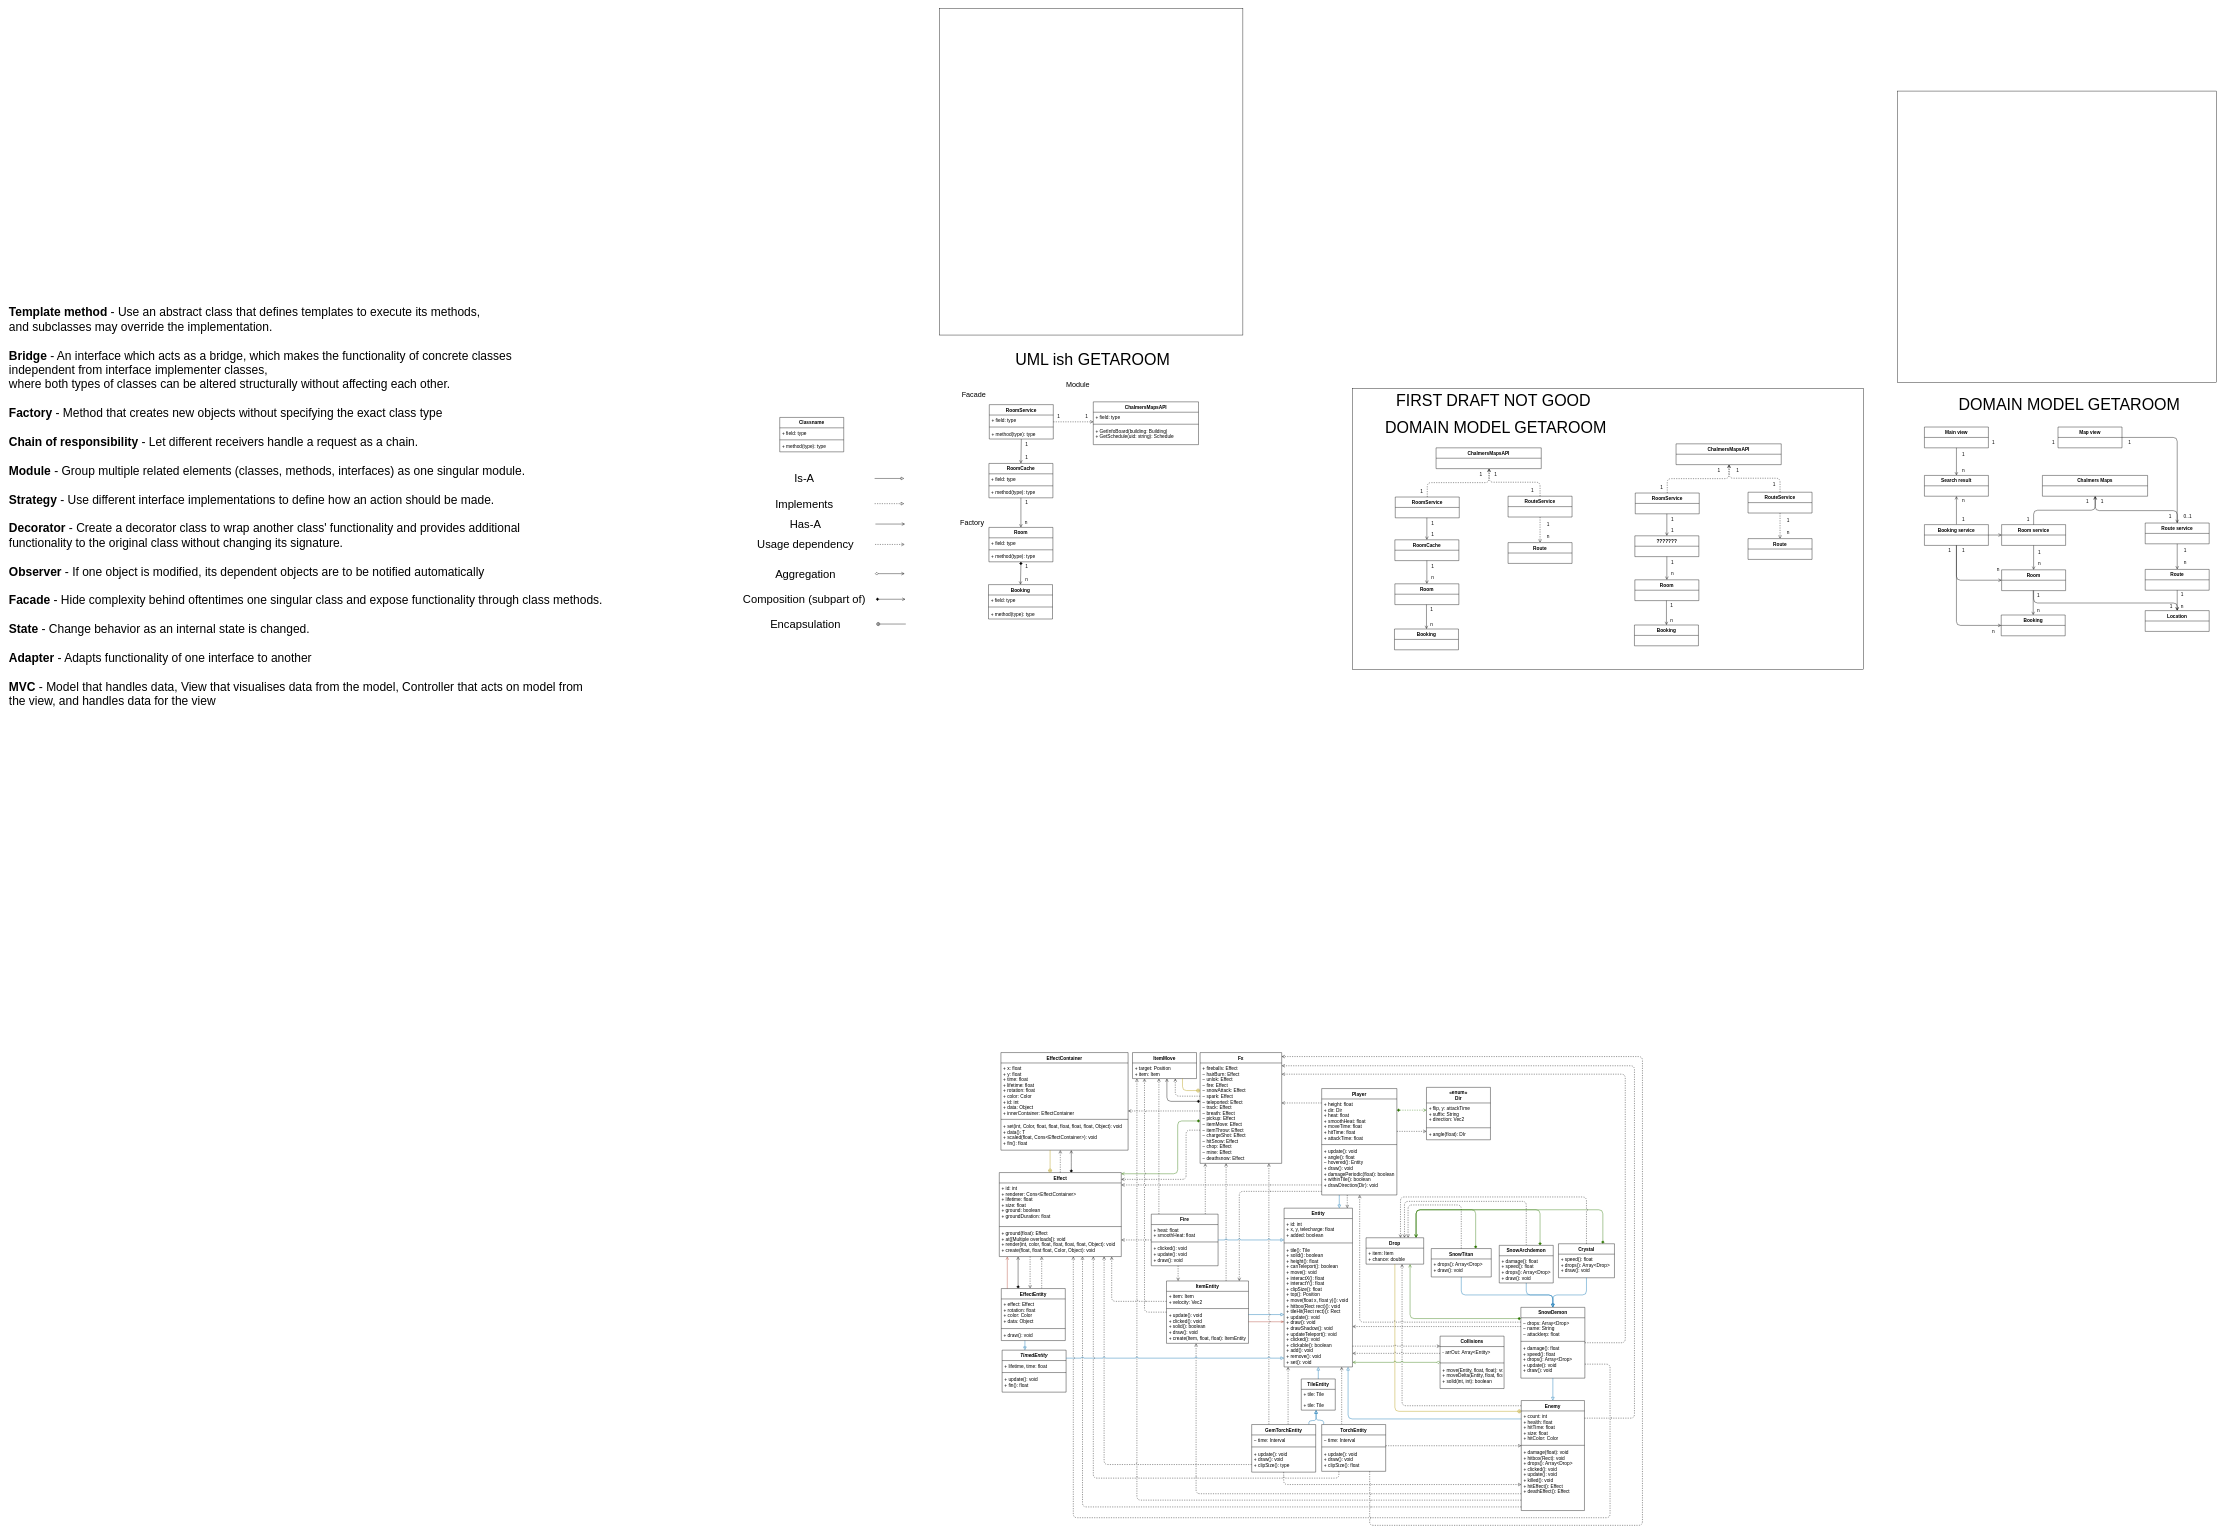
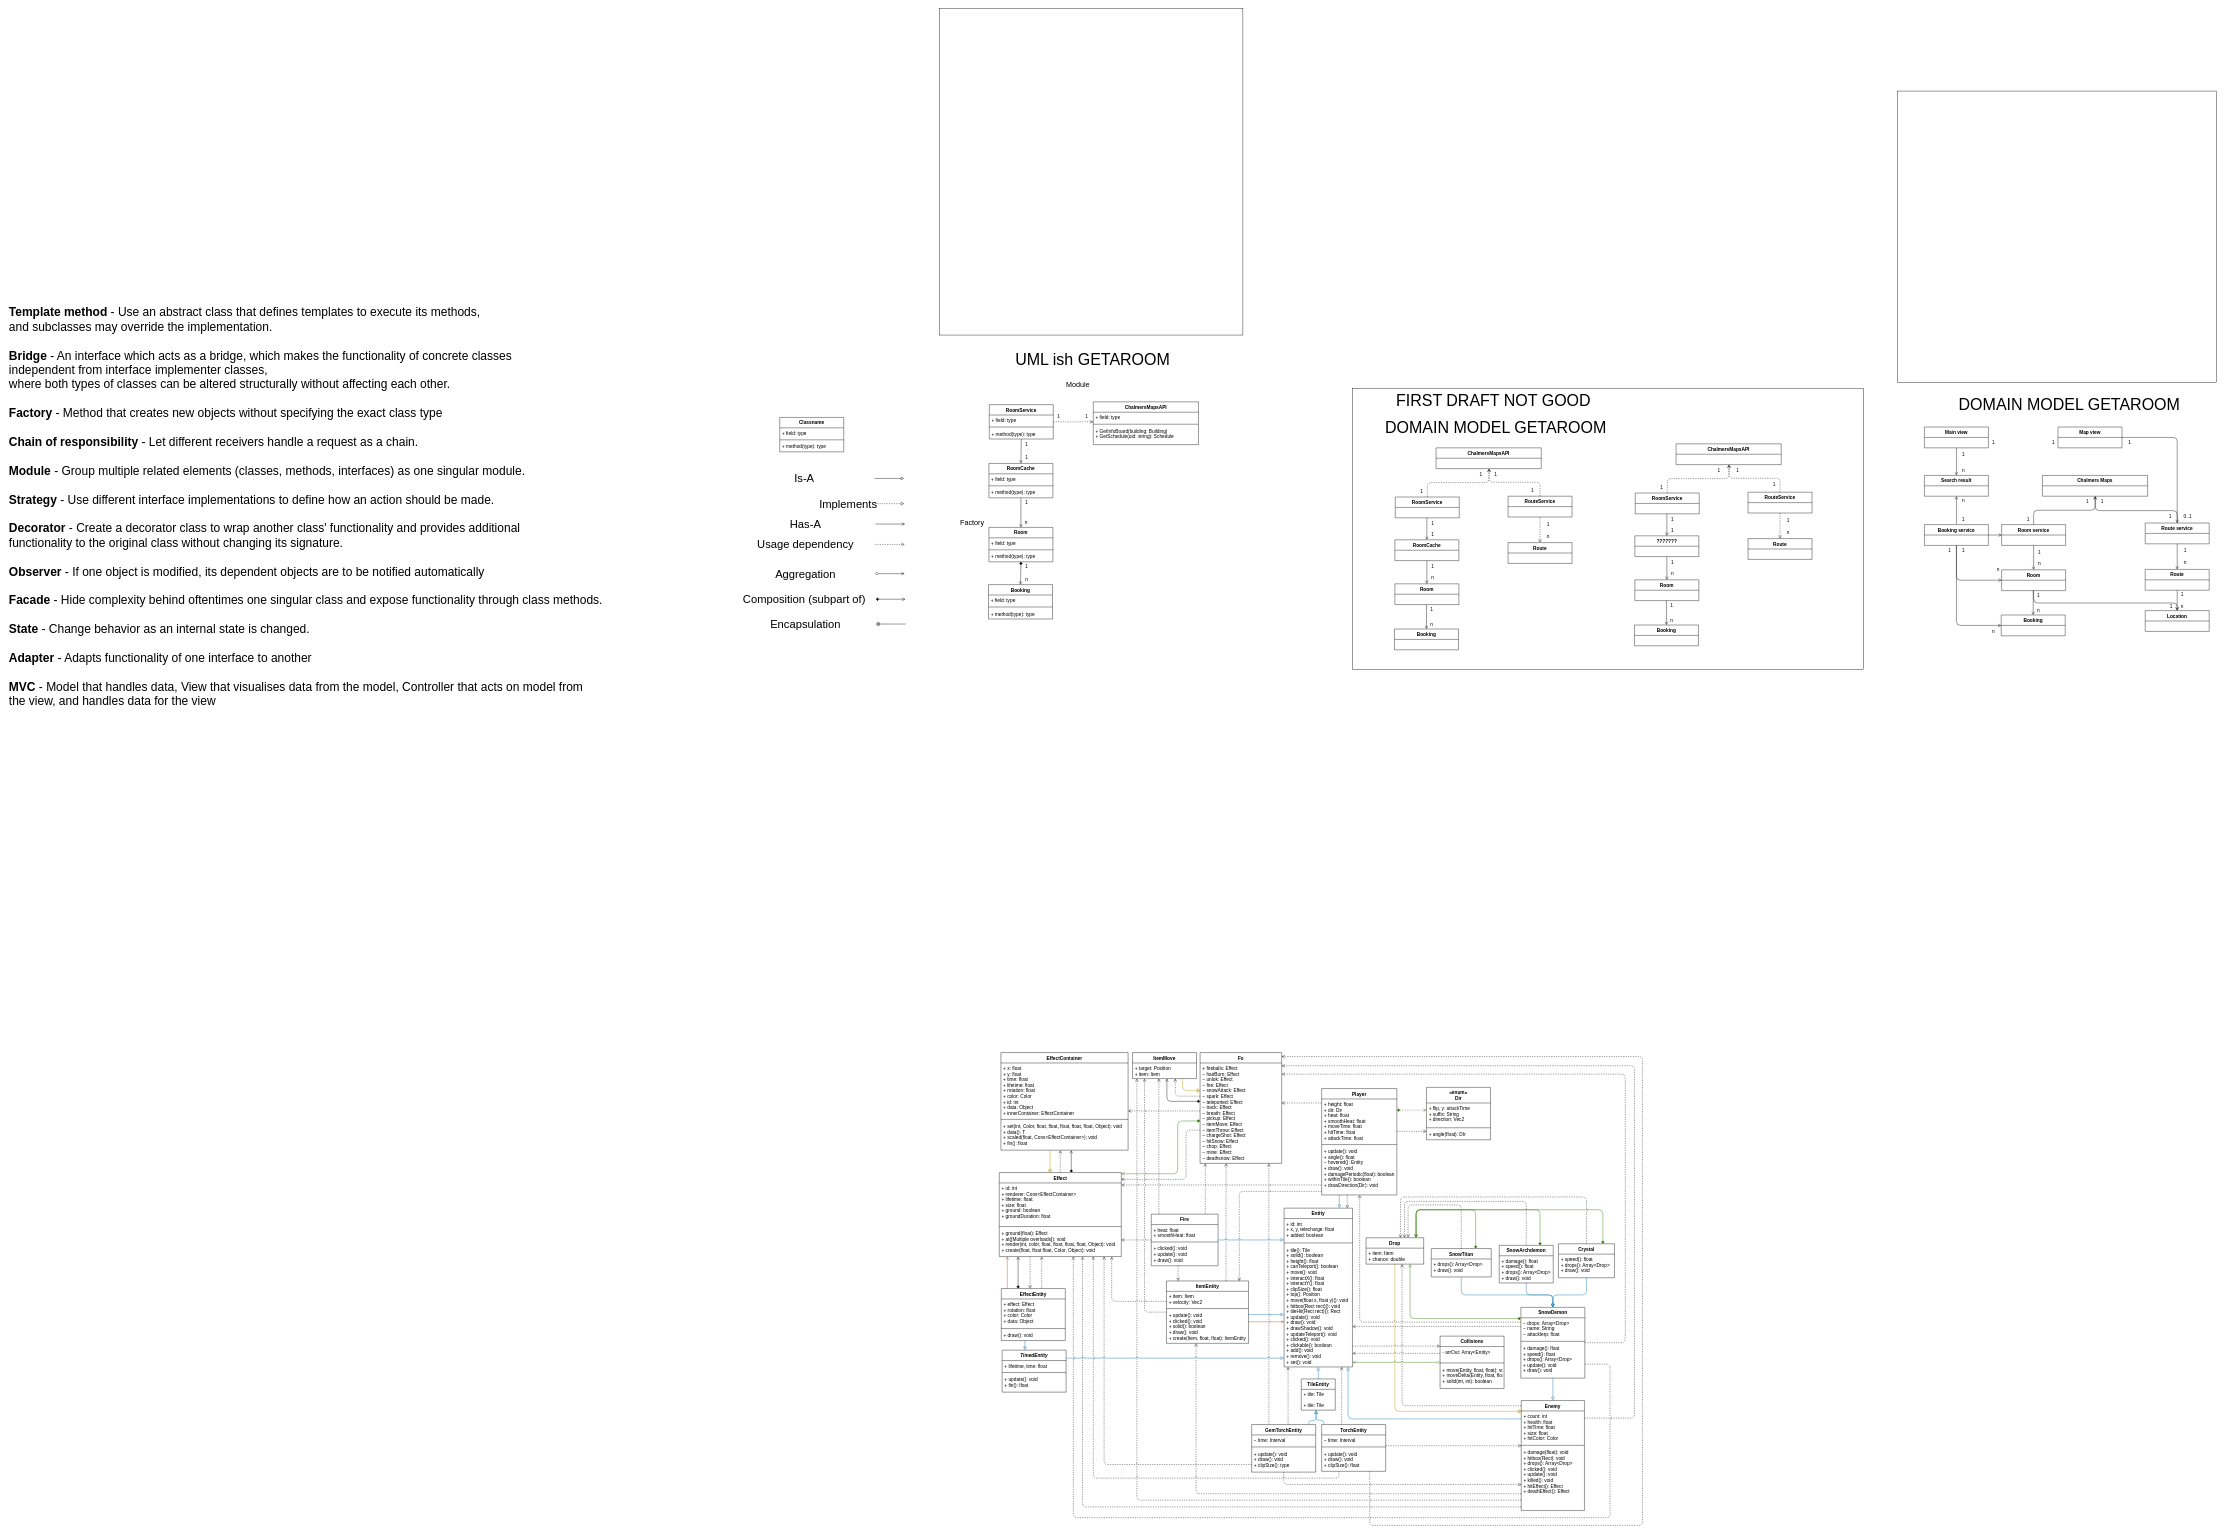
(974, 393) -> none
(804, 504) -> (848, 504)
